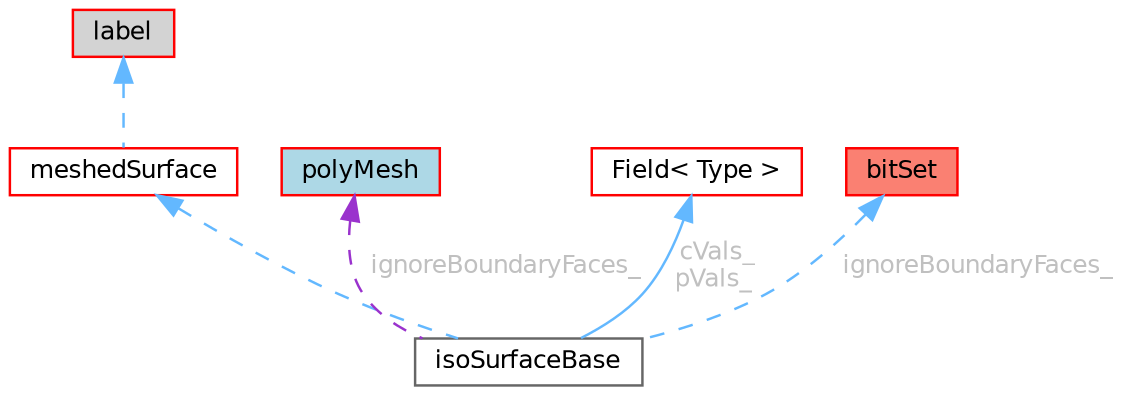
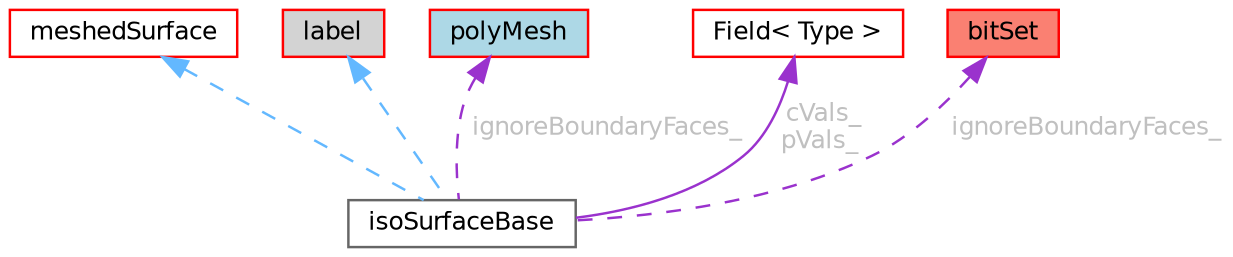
(124, 115) -> (405, 139)
(646, 290) -> (705, 181)
(764, 295) -> (789, 187)
